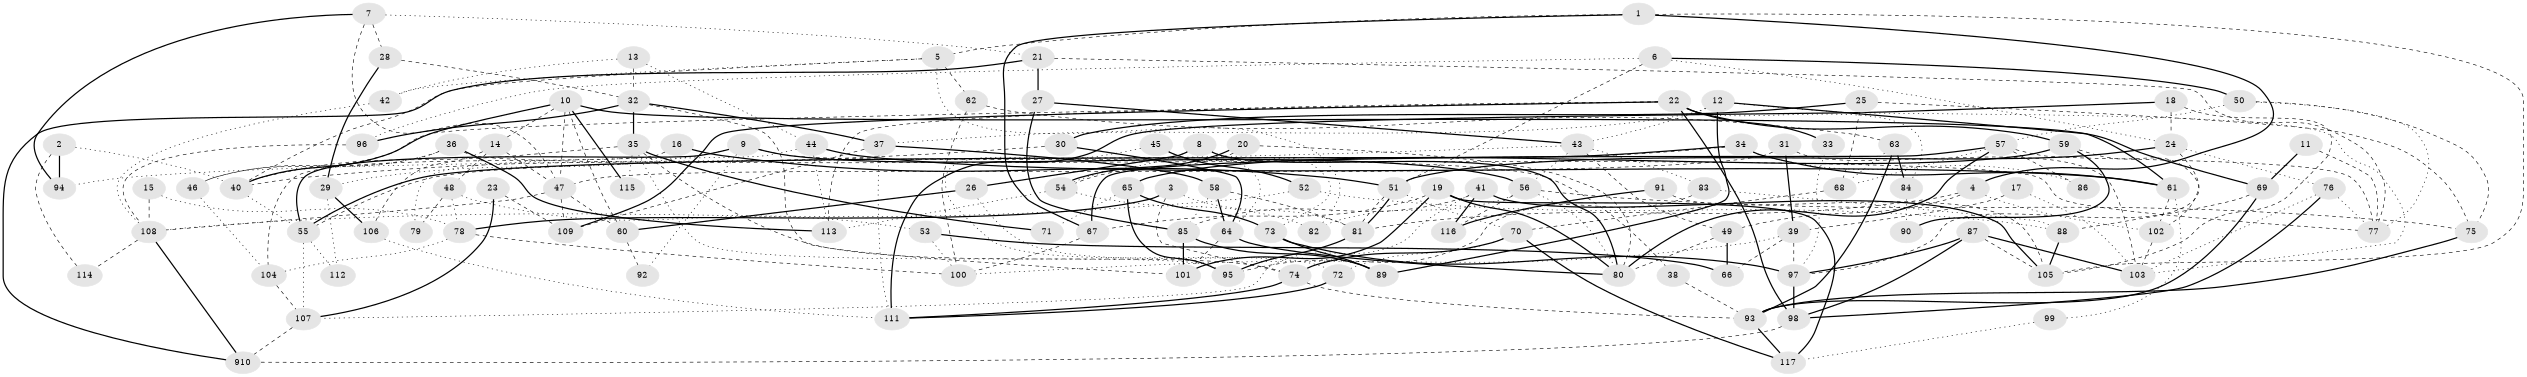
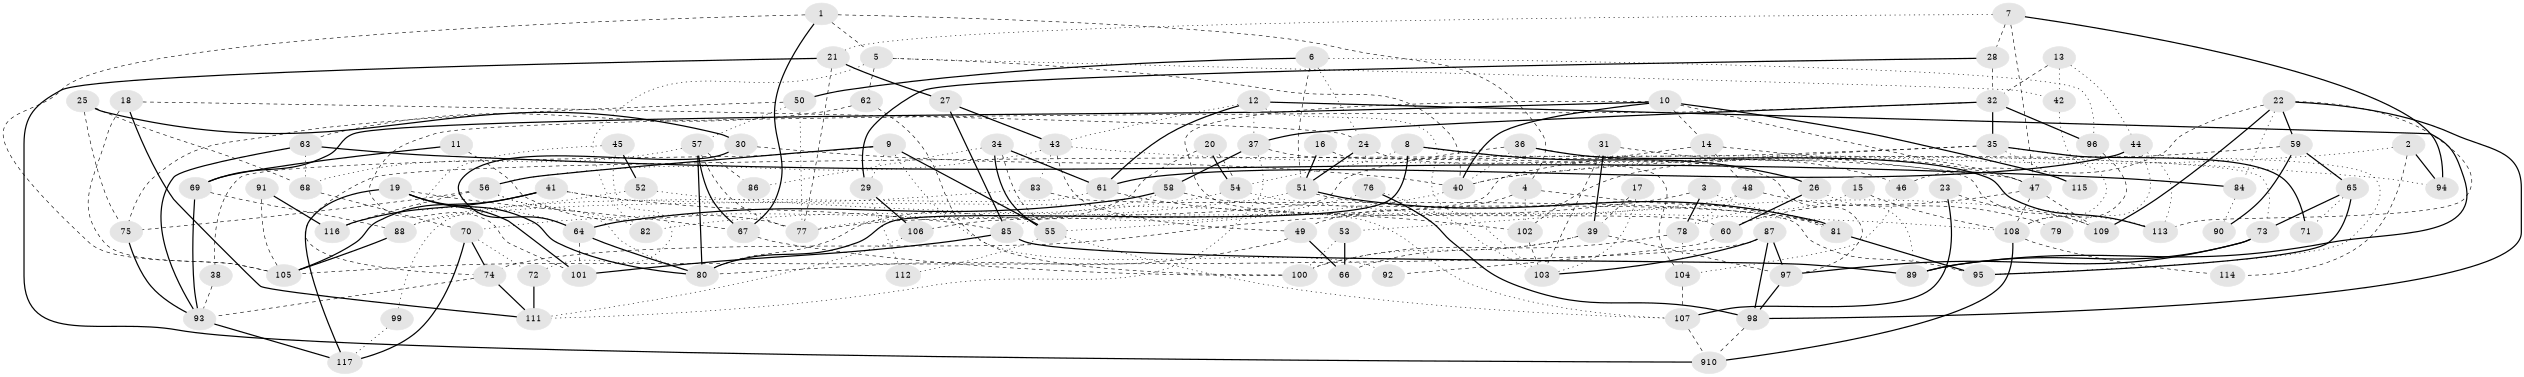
(2127, 54) -> (1228, 32)
(1828, 145) -> none
